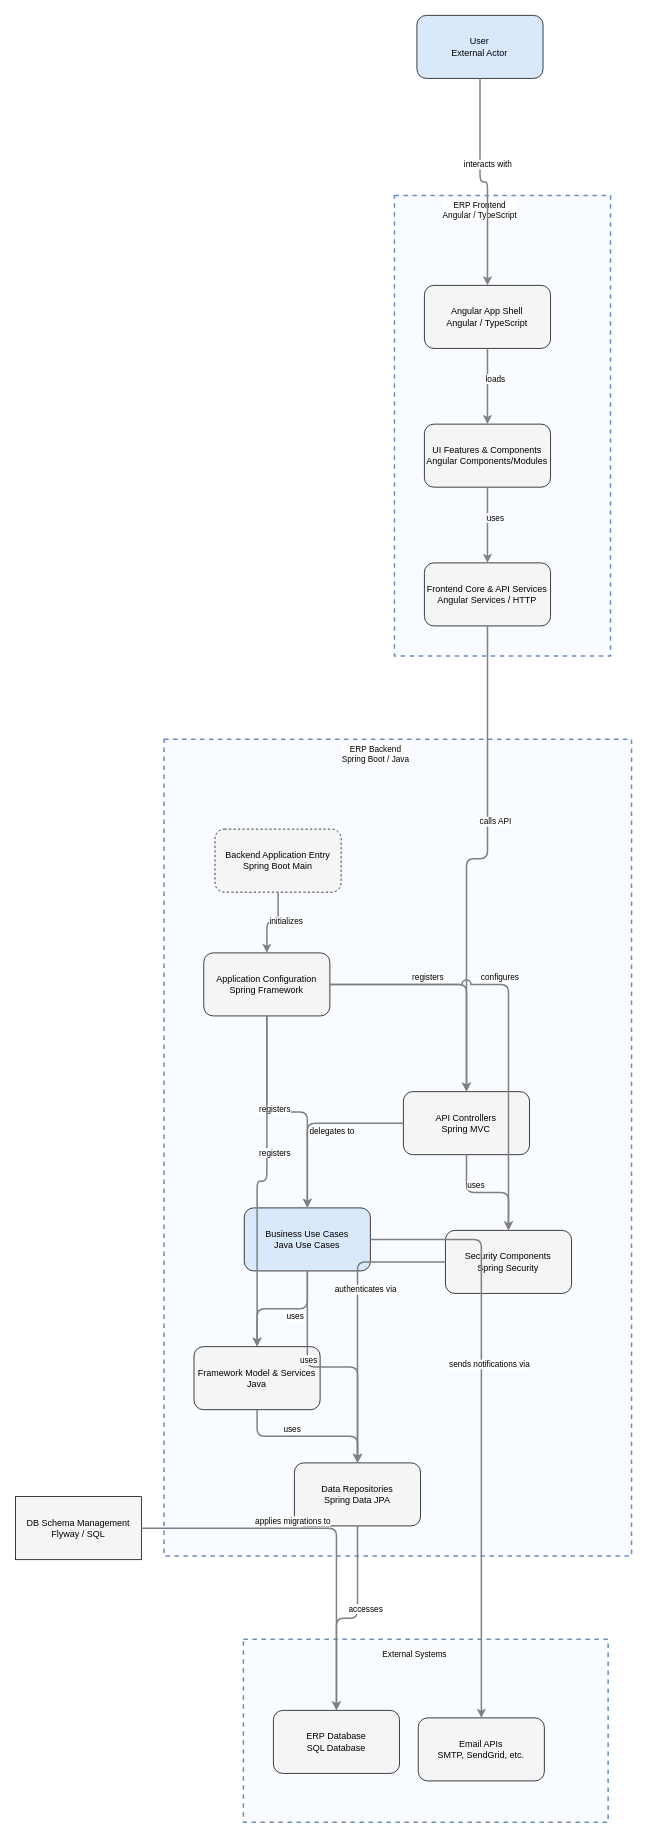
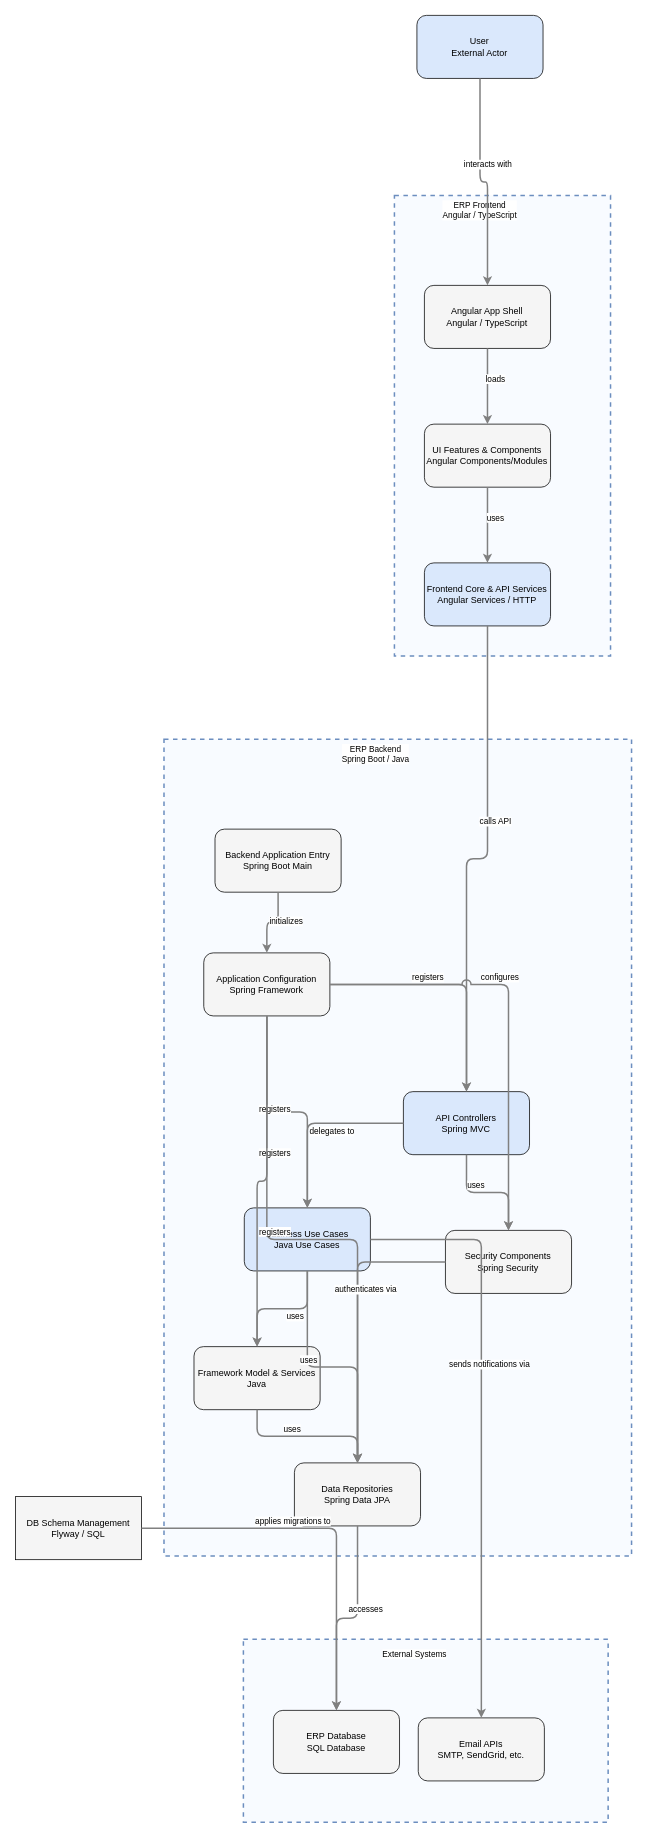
(487, 594) -> (487, 594)
(278, 861) -> (278, 861)
(466, 1123) -> (466, 1123)
none -> (317, 1239)
